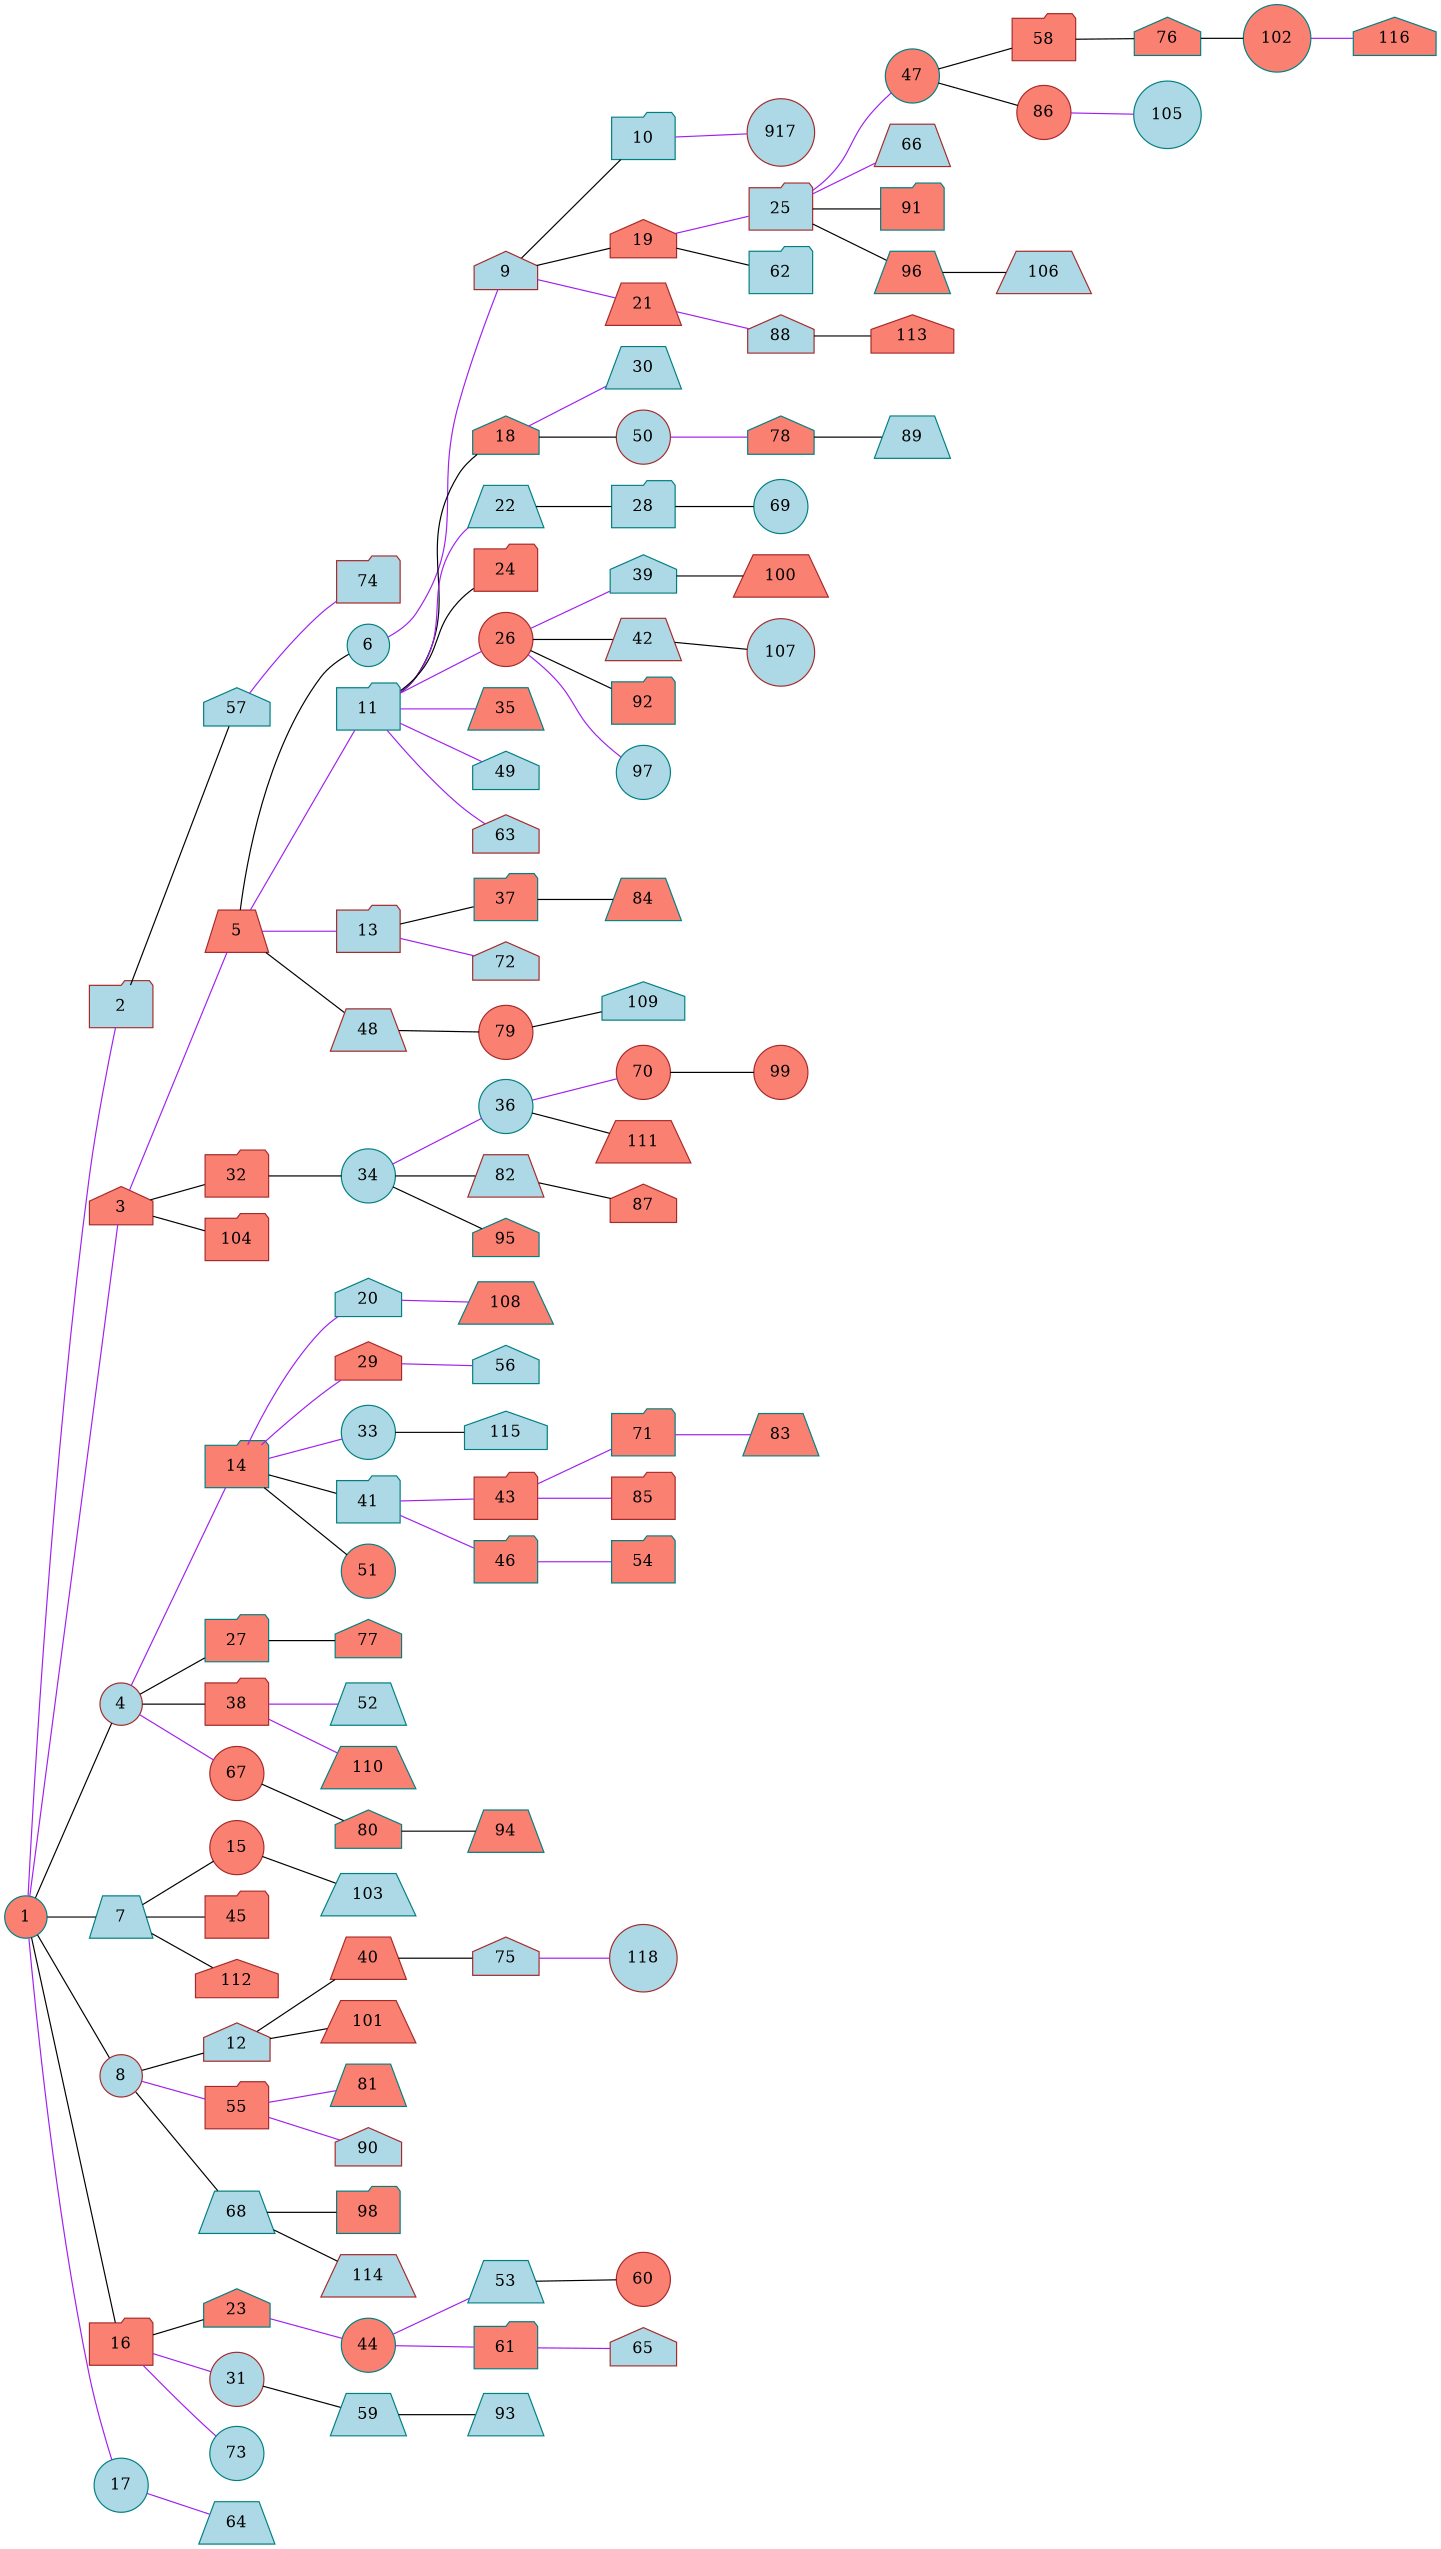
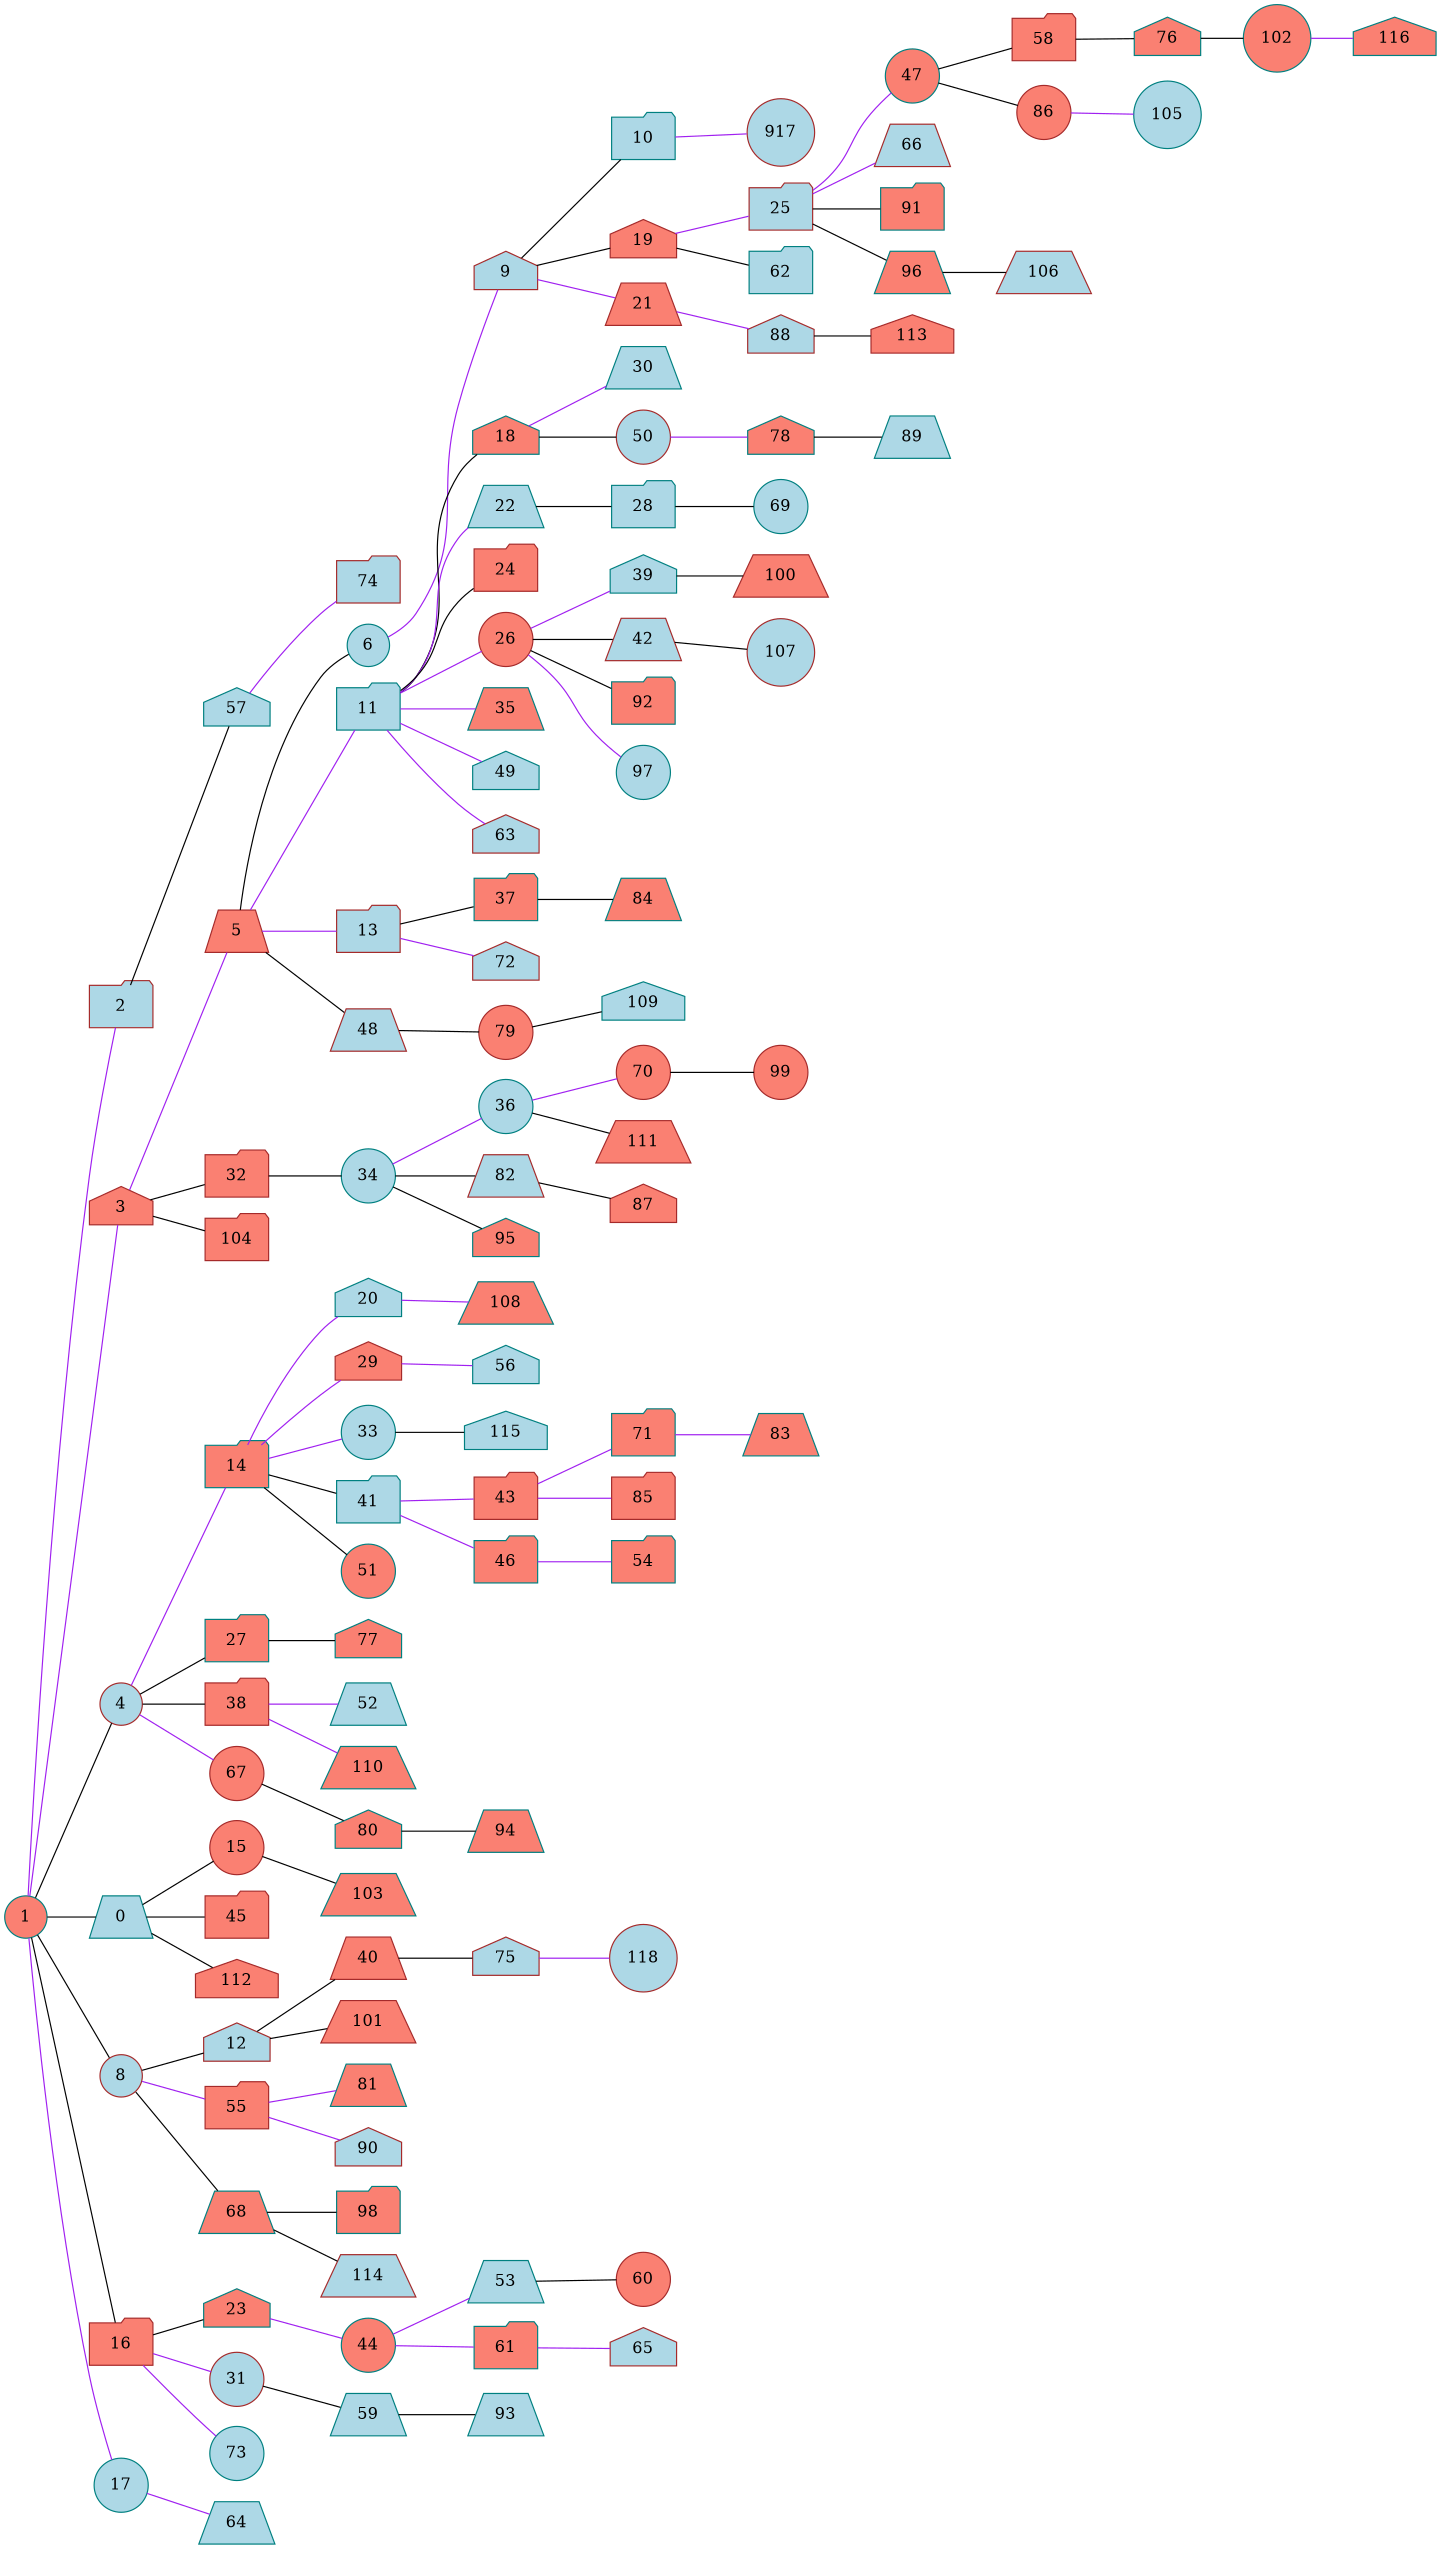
(368, 1895) -> (368, 1895)
(121, 1917) -> (121, 1917)
(237, 2212) -> (237, 2212)
